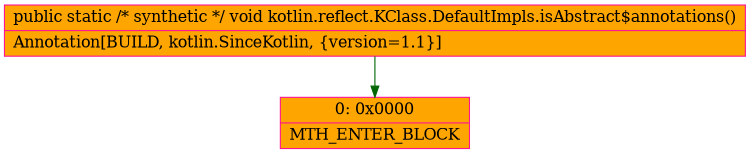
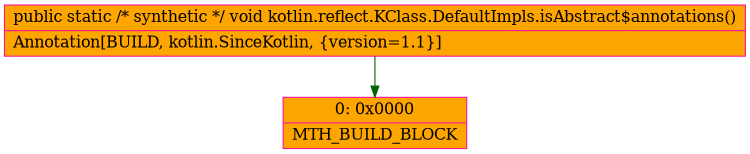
(375, 135) -> (375, 135)
